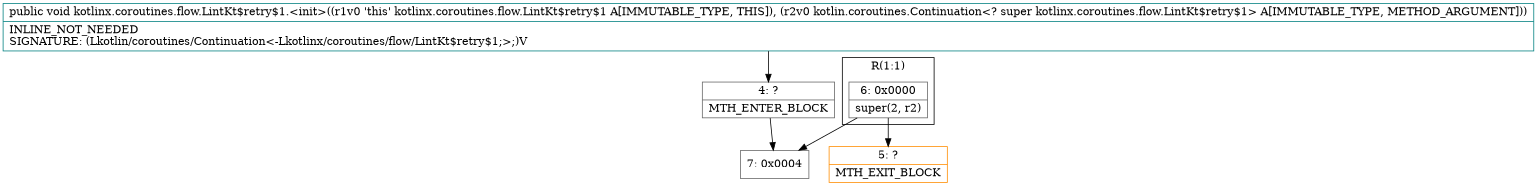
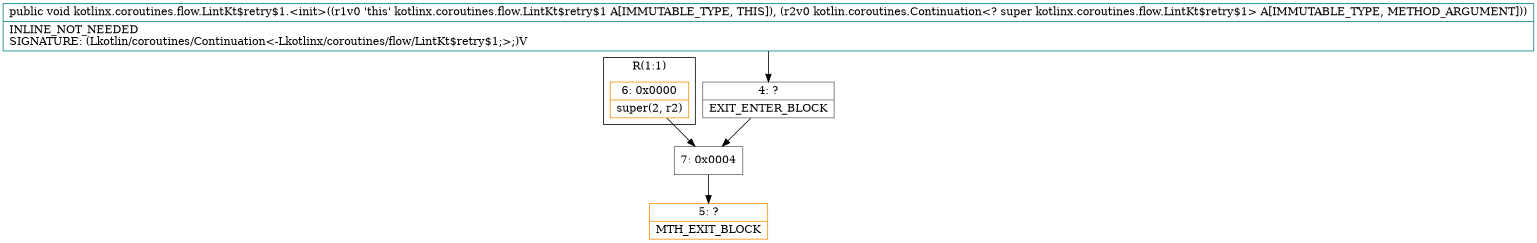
(888, 100) -> (649, 100)
(768, 108) -> (768, 108)
(888, 129) -> (709, 185)
